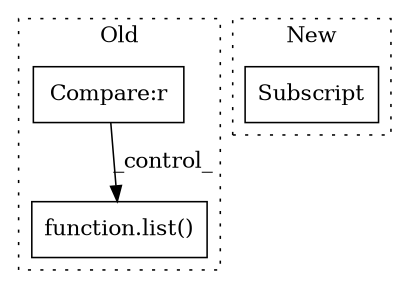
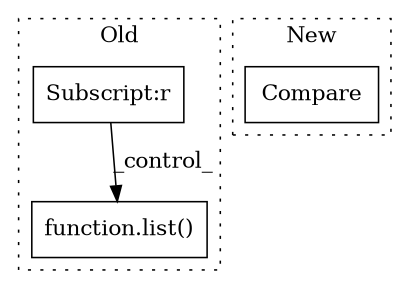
(109, 95) -> (109, 95)
(312, 95) -> (312, 95)
